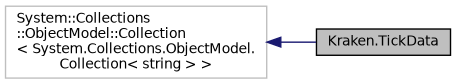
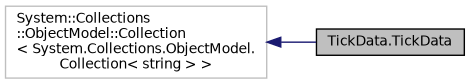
(383, 42) -> (390, 42)
